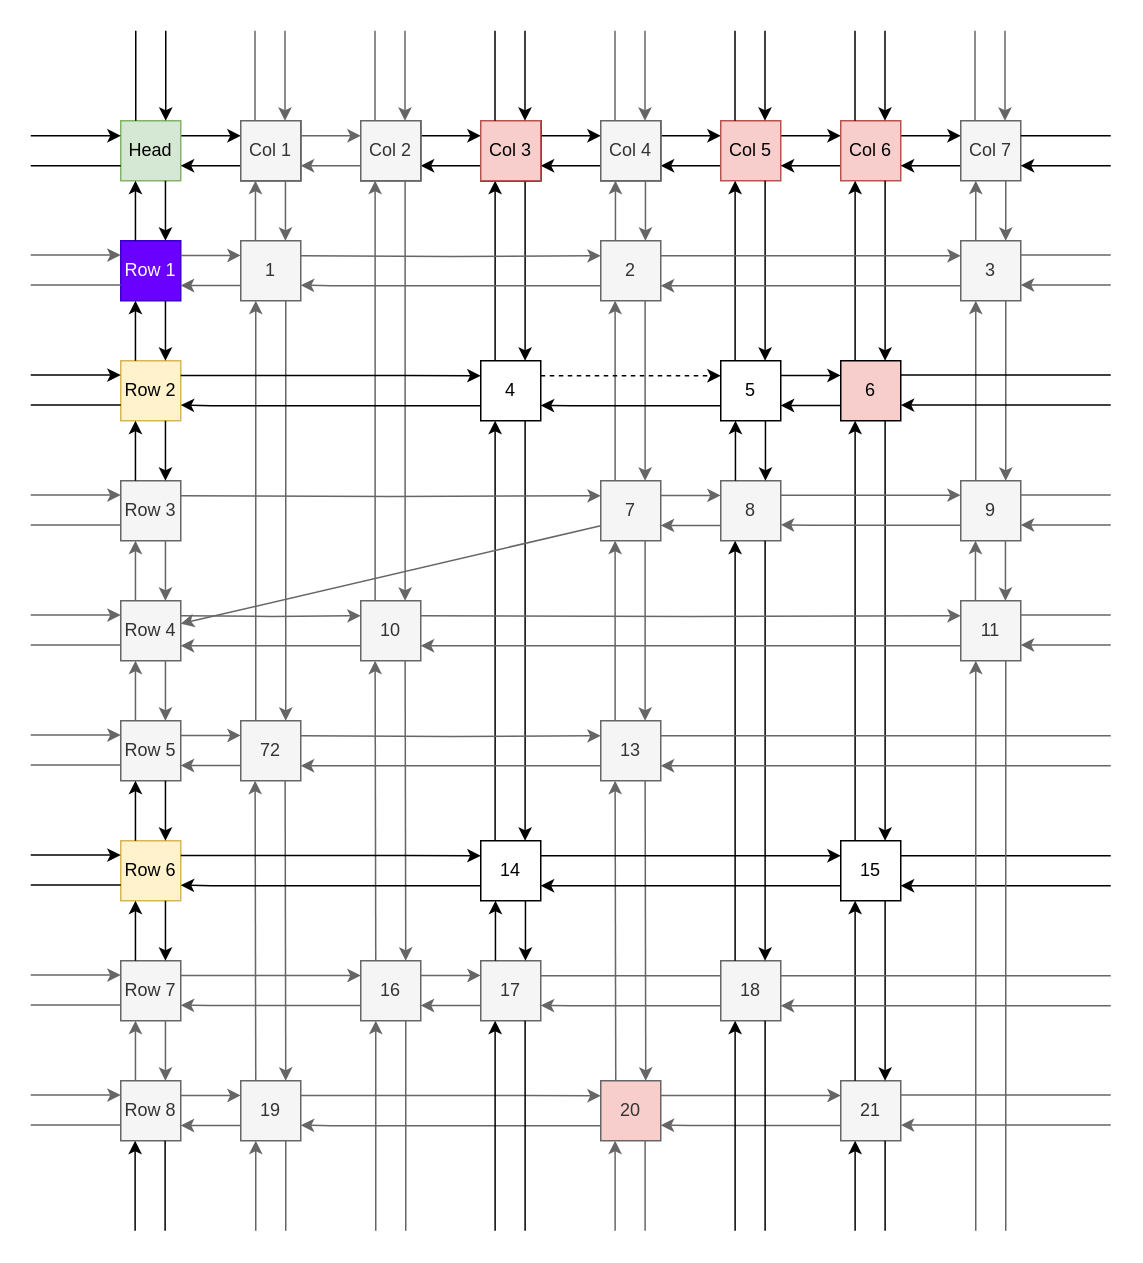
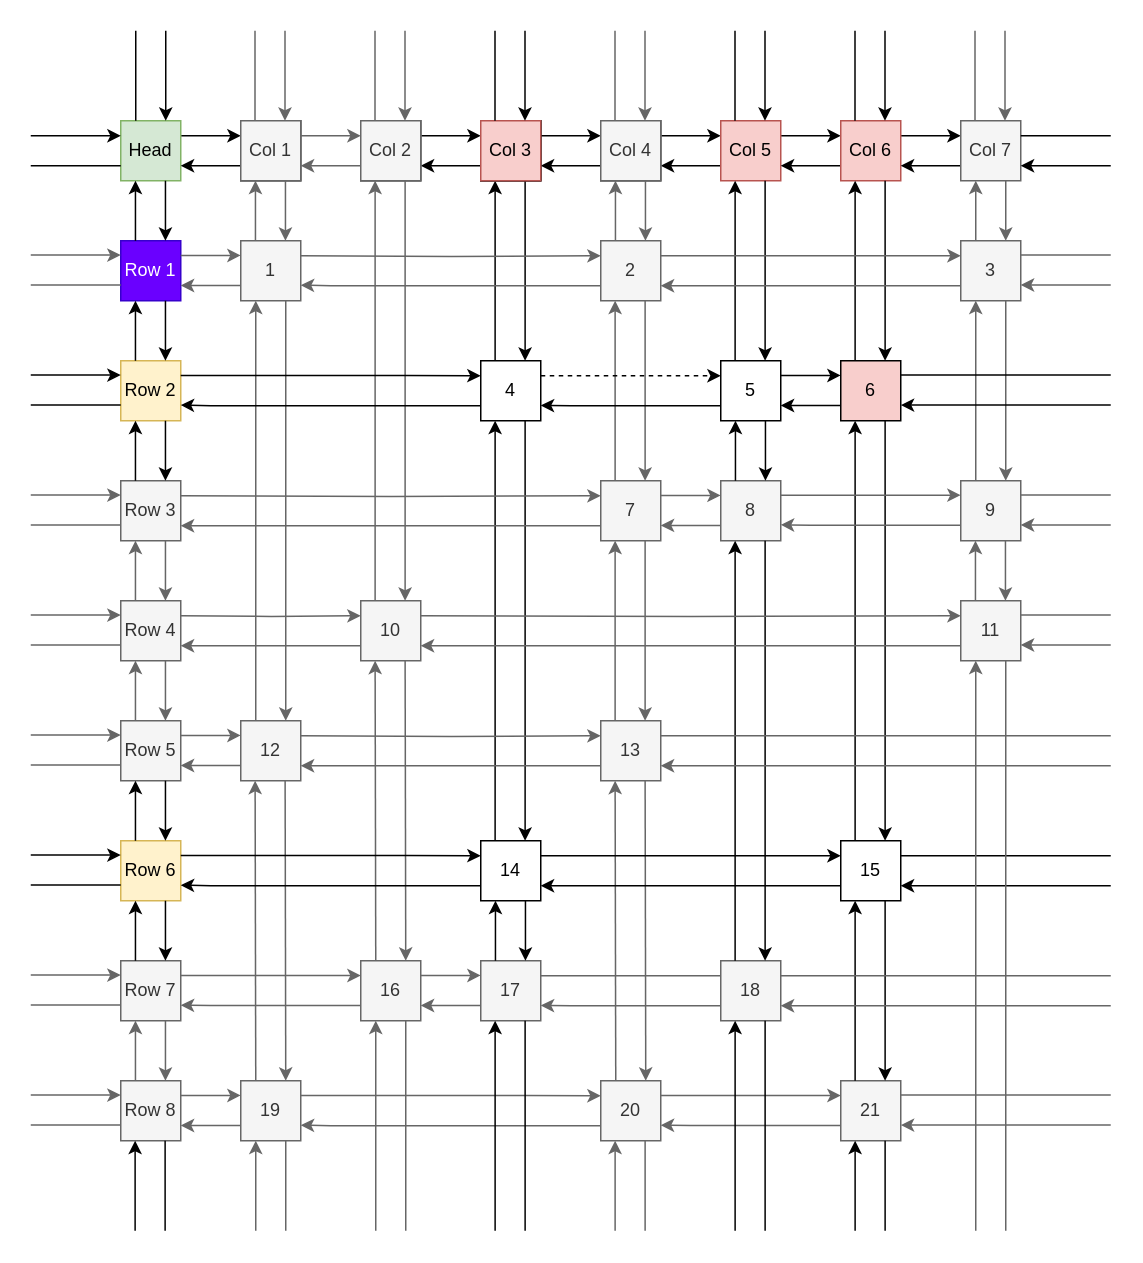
(411, 570) -> (395, 526)
(271, 751) -> (271, 751)
(631, 1111) -> (631, 1111)
